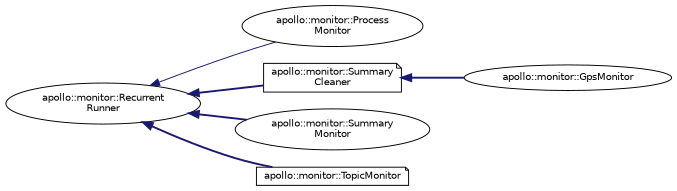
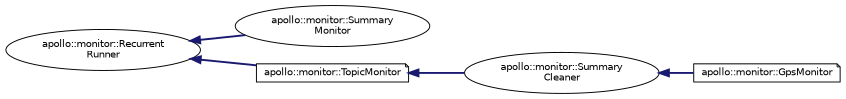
(333, 26) -> none
(333, 78) -> (562, 73)
(568, 78) -> (767, 73)
(231, 89) -> (441, 73)
